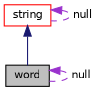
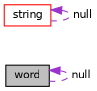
(28, 51) -> none
